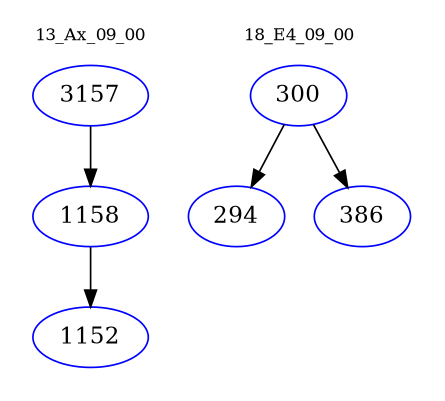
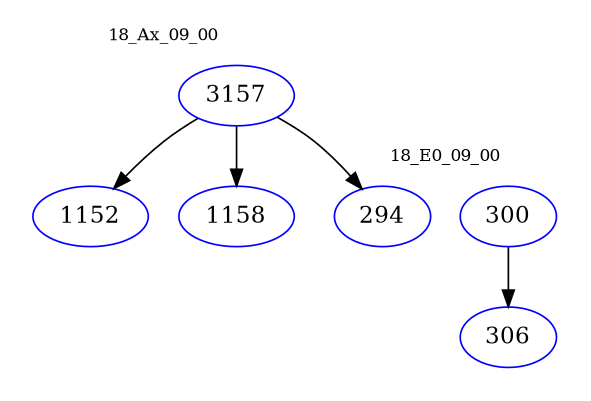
(91, 36) -> (164, 36)
(299, 36) -> (445, 157)
(272, 148) -> (331, 156)
(362, 216) -> (508, 337)
(91, 269) -> (160, 145)
